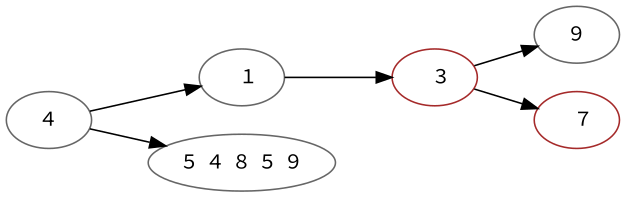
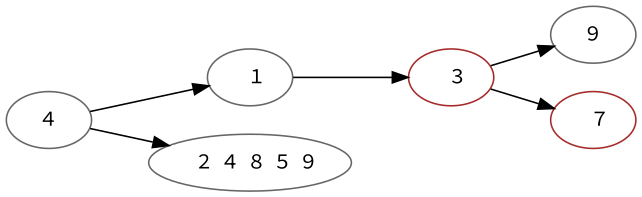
(242, 163) -> (250, 163)
